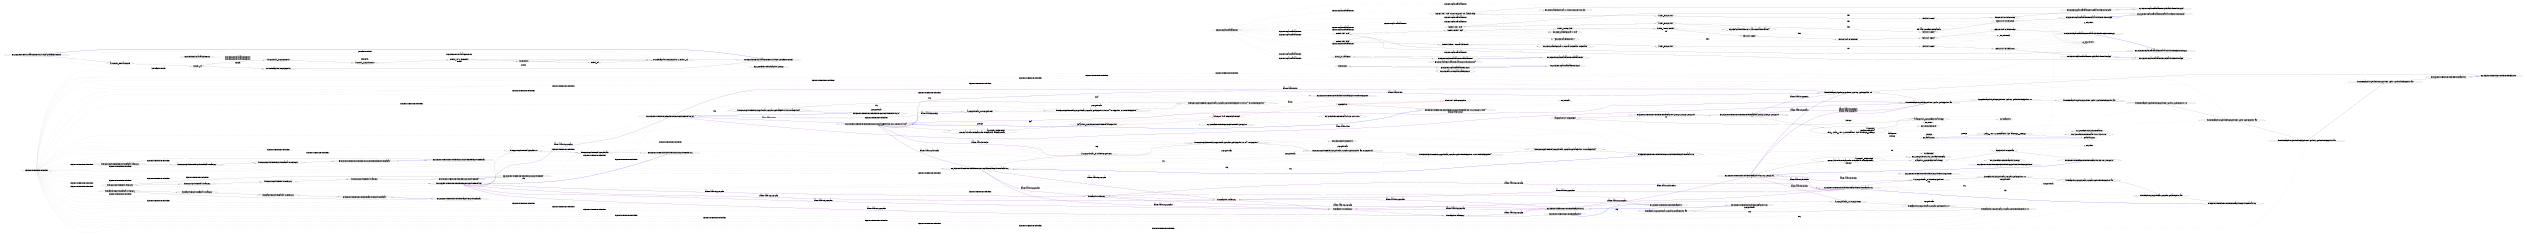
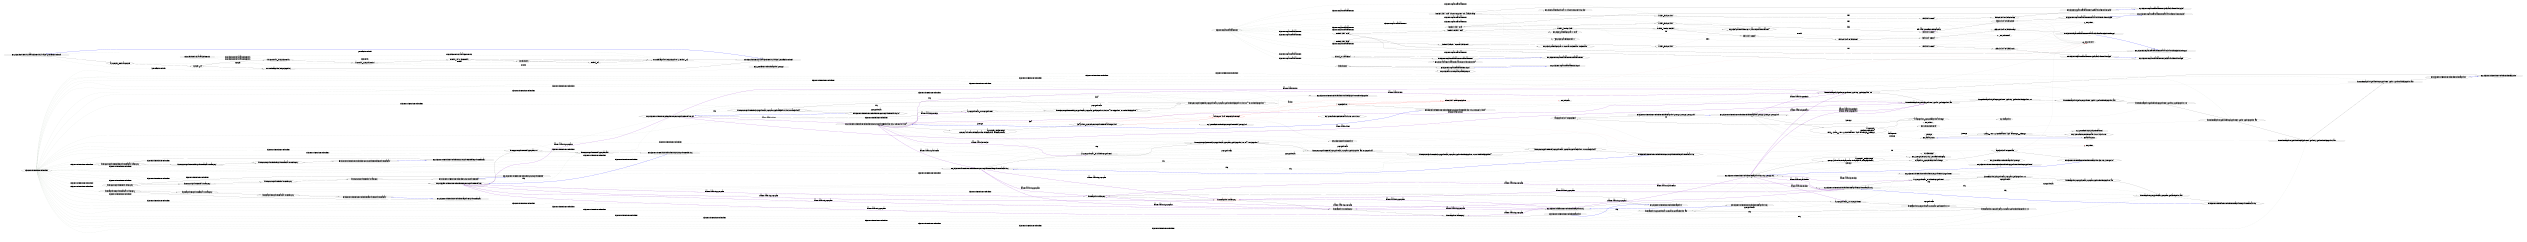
(1799, 34) -> (1799, 34)
